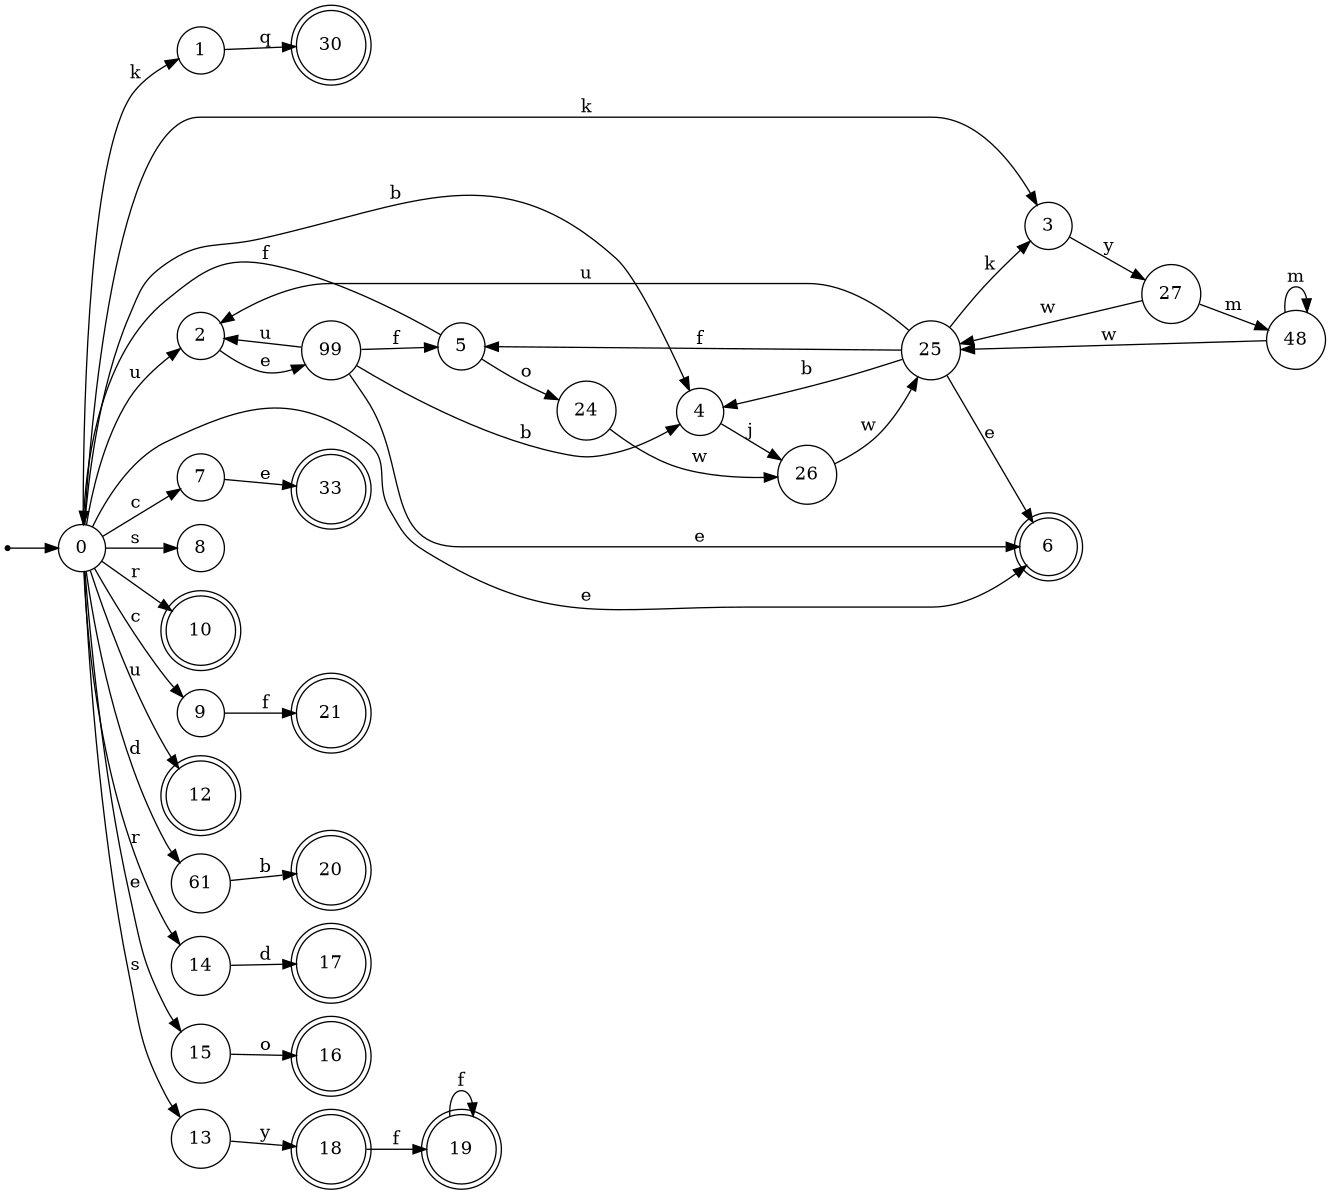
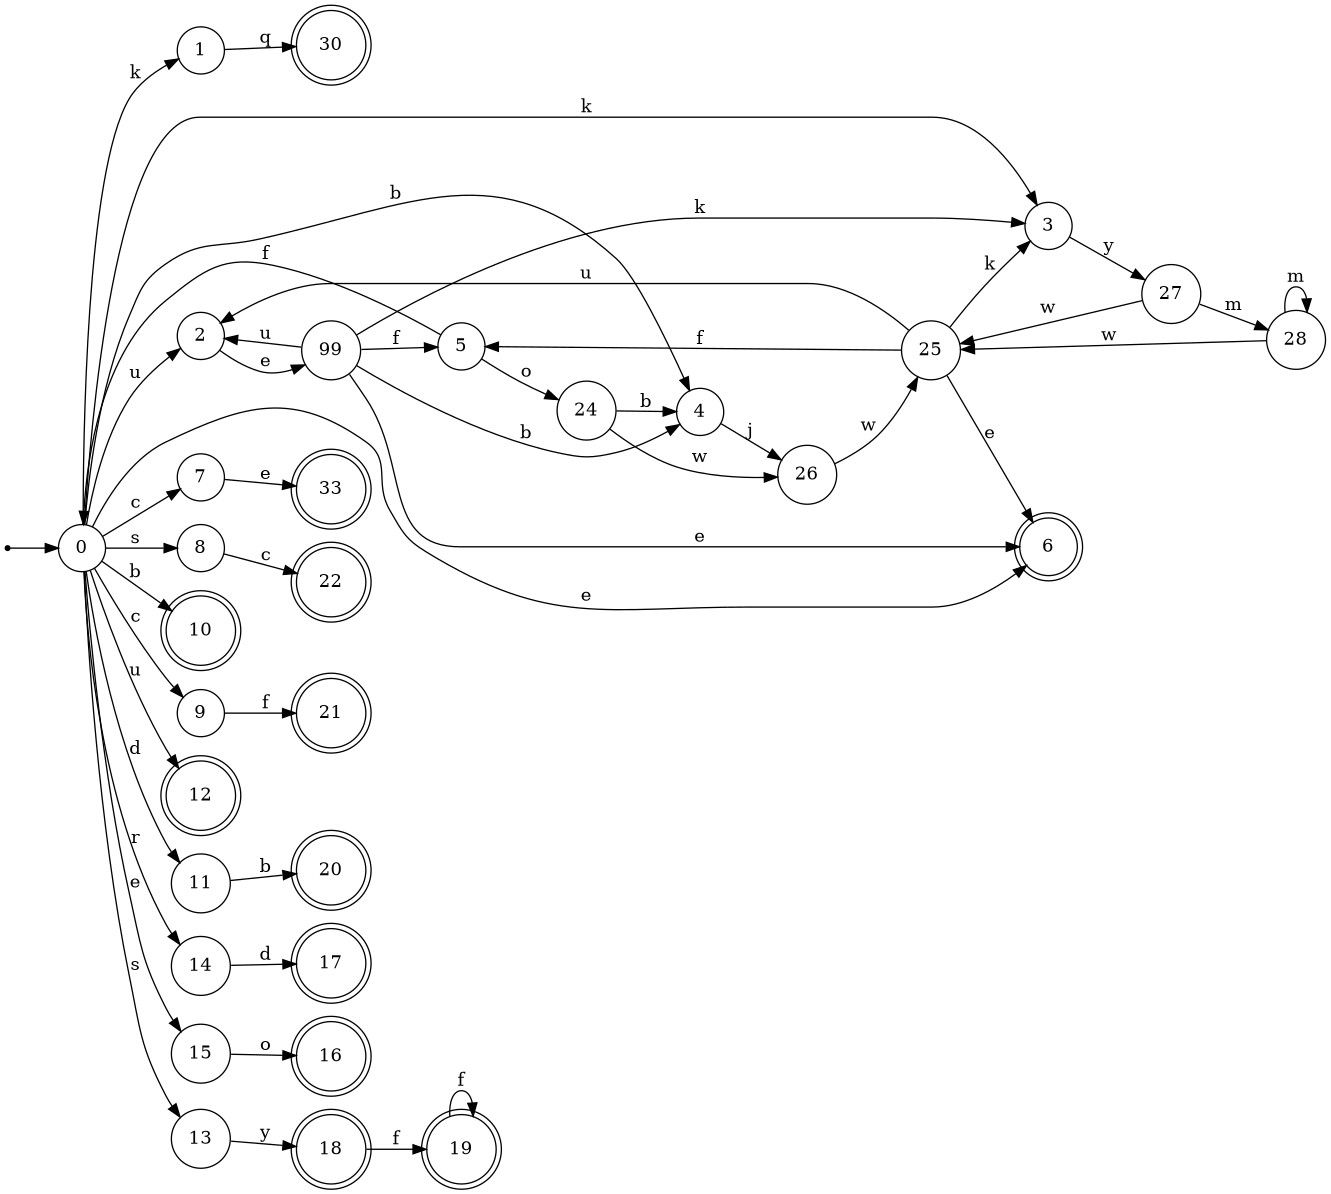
none -> (673, 220)
(1296, 340) -> (1296, 340)
(820, 384) -> (640, 411)
(136, 572) -> (136, 572)
none -> (331, 582)
(201, 883) -> (201, 883)
